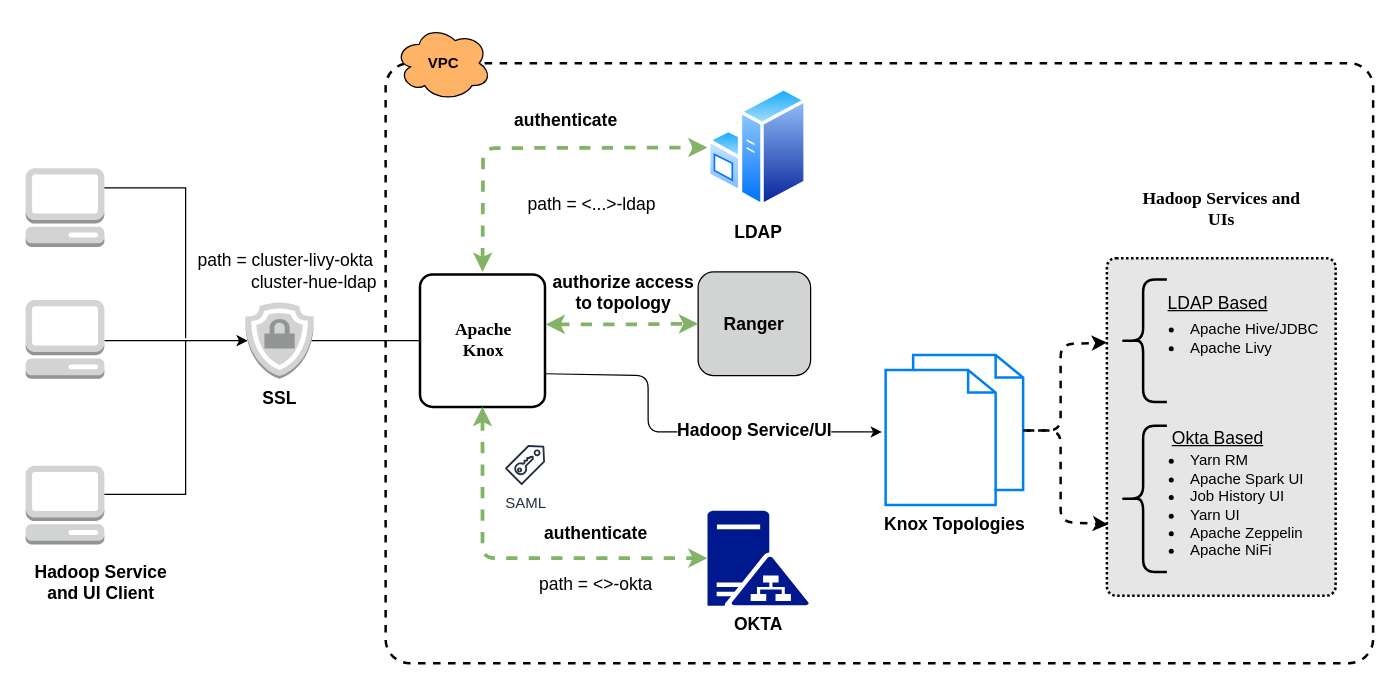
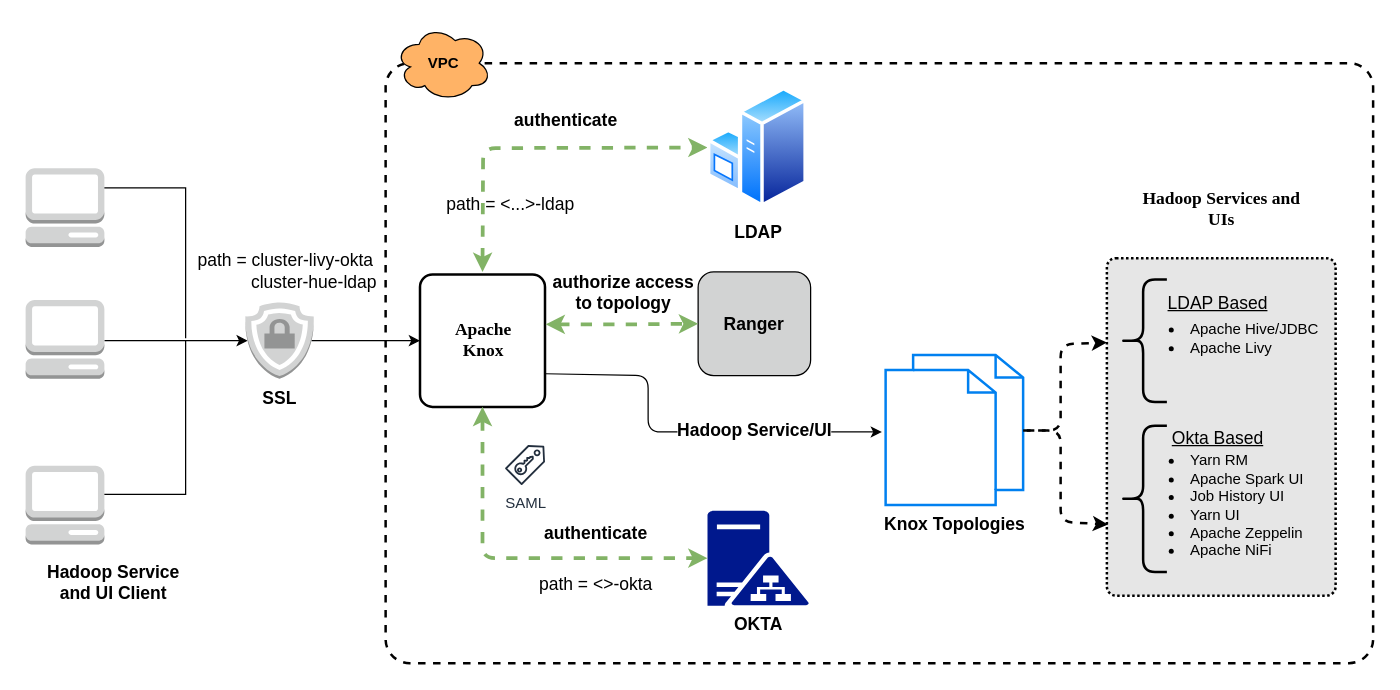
(600, 203) -> (519, 203)
(413, 341) -> (410, 341)
(101, 583) -> (113, 583)
